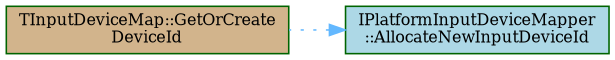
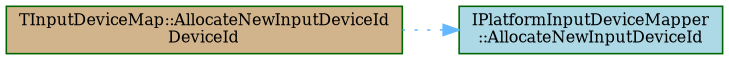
(148, 30) -> (204, 30)
